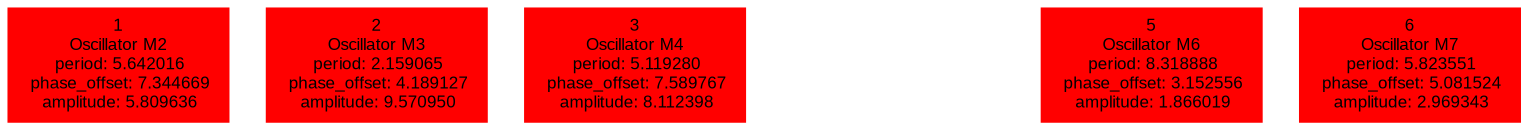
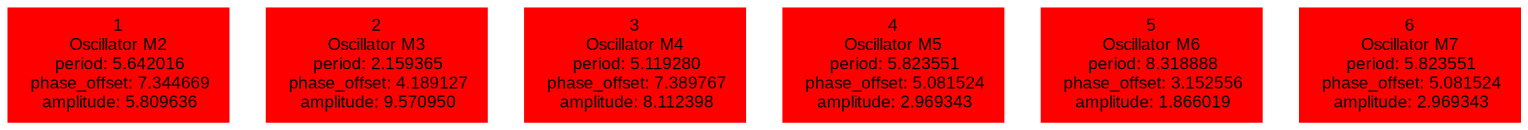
(377, 64) -> (377, 64)
none -> (893, 65)
(635, 83) -> (635, 83)
